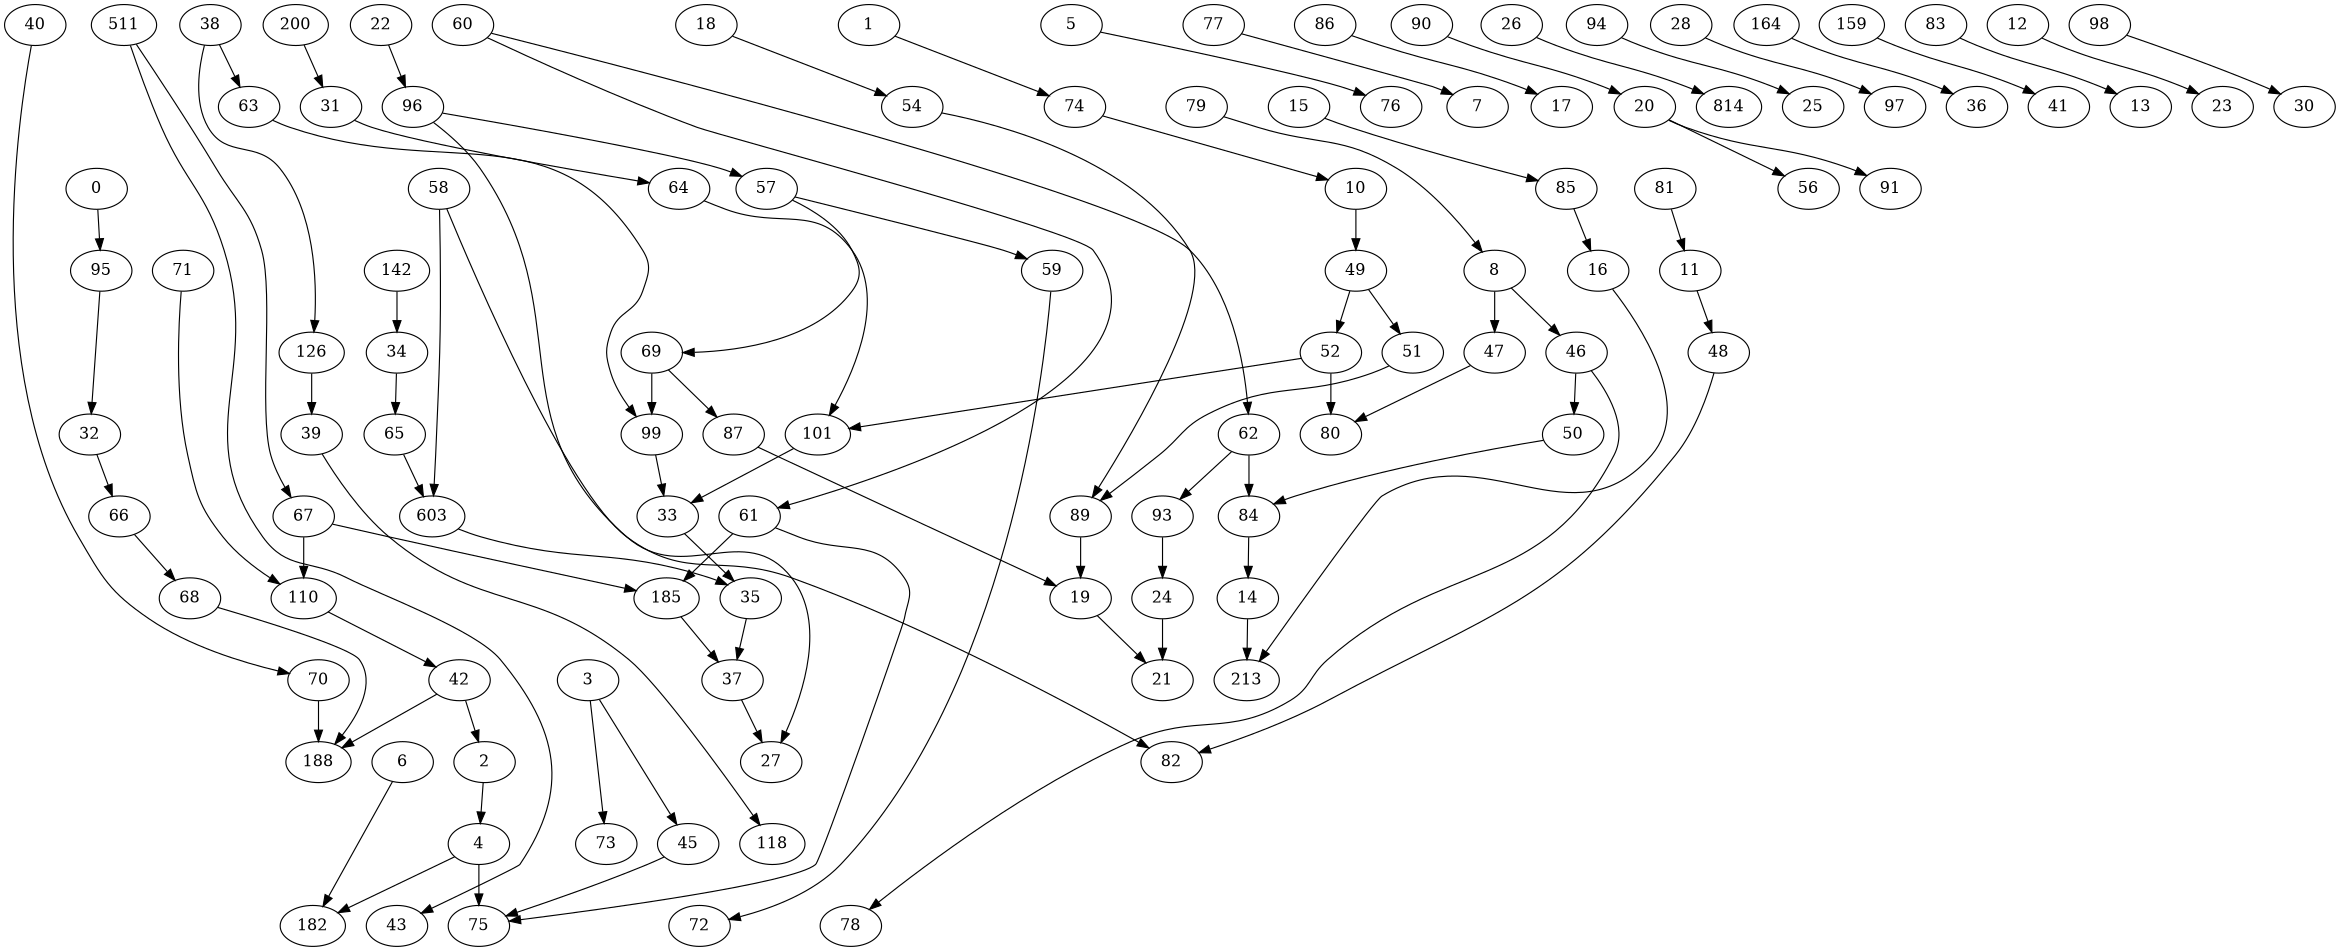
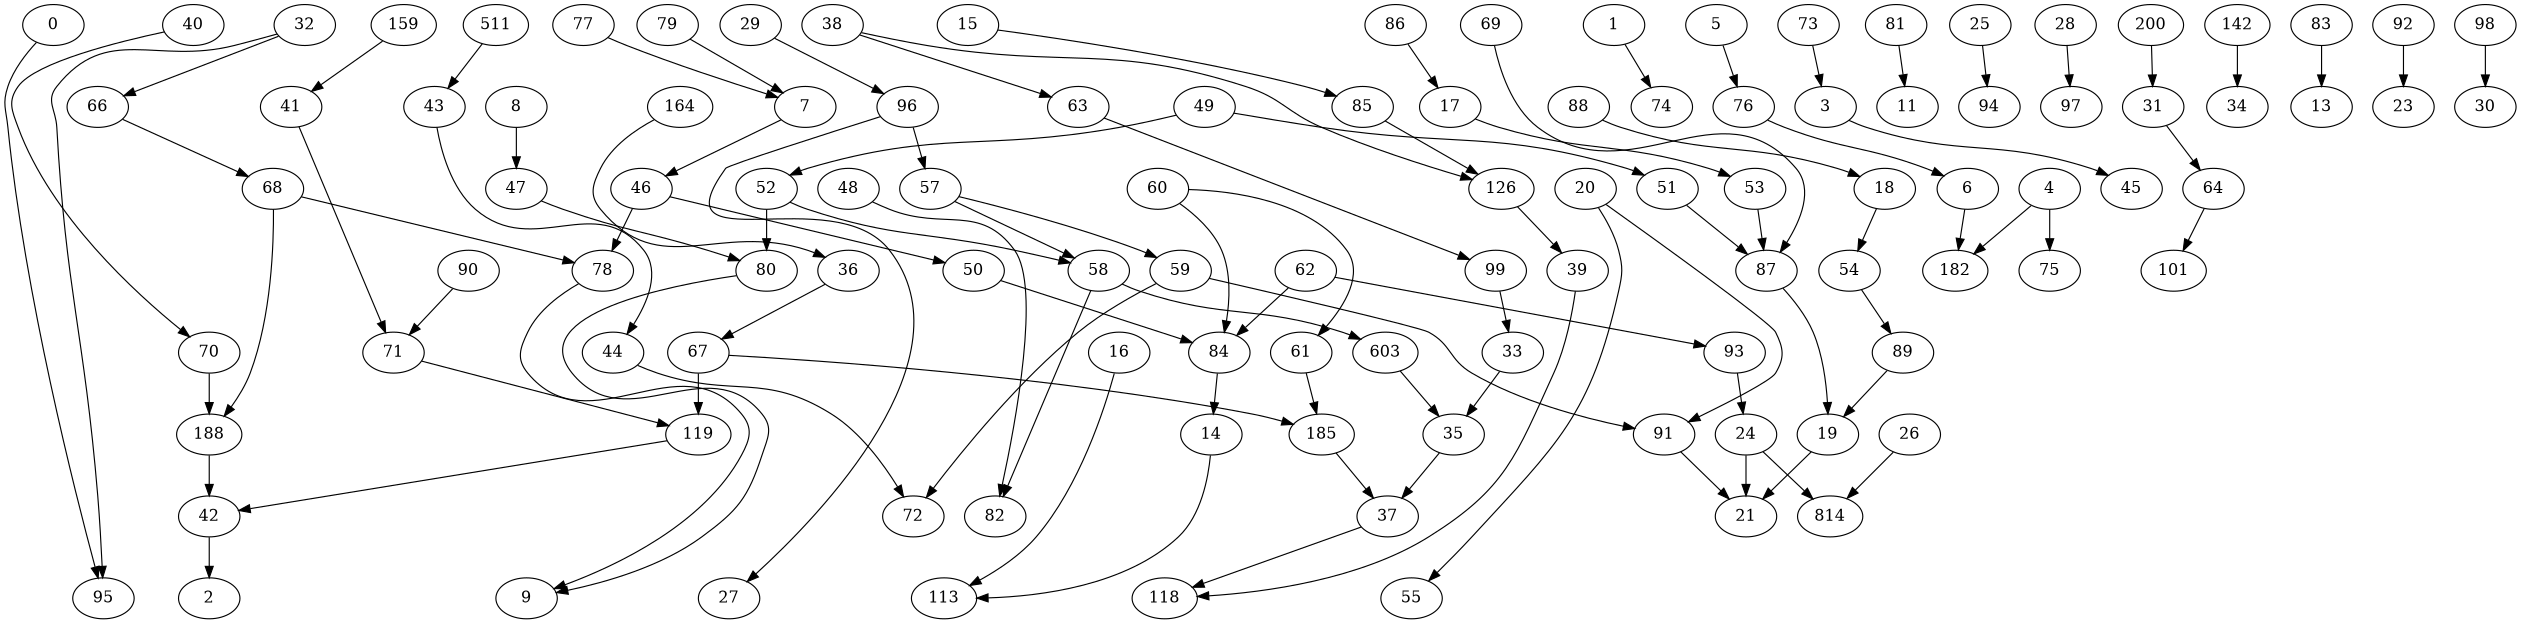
(381, 25) -> (751, 25)
(2018, 25) -> (2403, 25)
(1529, 63) -> (435, 307)
(1700, 64) -> (1984, 60)
none -> (1579, 107)
none -> (1850, 147)
(925, 151) -> (1223, 254)
(1364, 152) -> (731, 63)
(1356, 189) -> none
none -> (1755, 189)
(1809, 189) -> (1412, 598)
none -> (340, 224)
(1580, 224) -> (1429, 146)
none -> (432, 228)
(261, 250) -> (778, 309)
(1703, 306) -> none
(1531, 308) -> (729, 145)
(834, 310) -> (1009, 227)
none -> (1426, 331)
(96, 347) -> (61, 192)
none -> (613, 353)
(652, 388) -> none
(1081, 393) -> (924, 235)
(1236, 402) -> (1712, 226)
(395, 435) -> none
none -> (1782, 469)
none -> (1701, 471)
(748, 473) -> none
(304, 598) -> (698, 435)
none -> (527, 598)
(1247, 680) -> (944, 598)
(749, 716) -> (1282, 555)
(395, 718) -> (209, 470)
(597, 756) -> (1816, 60)
(482, 797) -> none
(842, 797) -> none
(591, 886) -> none
